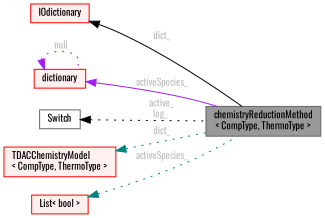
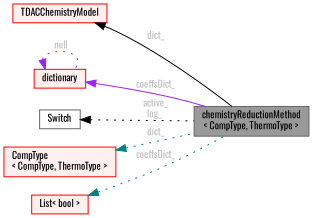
(60, 13) -> (60, 13)
(161, 83) -> (155, 85)
(161, 156) -> (155, 155)
(60, 162) -> (60, 162)
